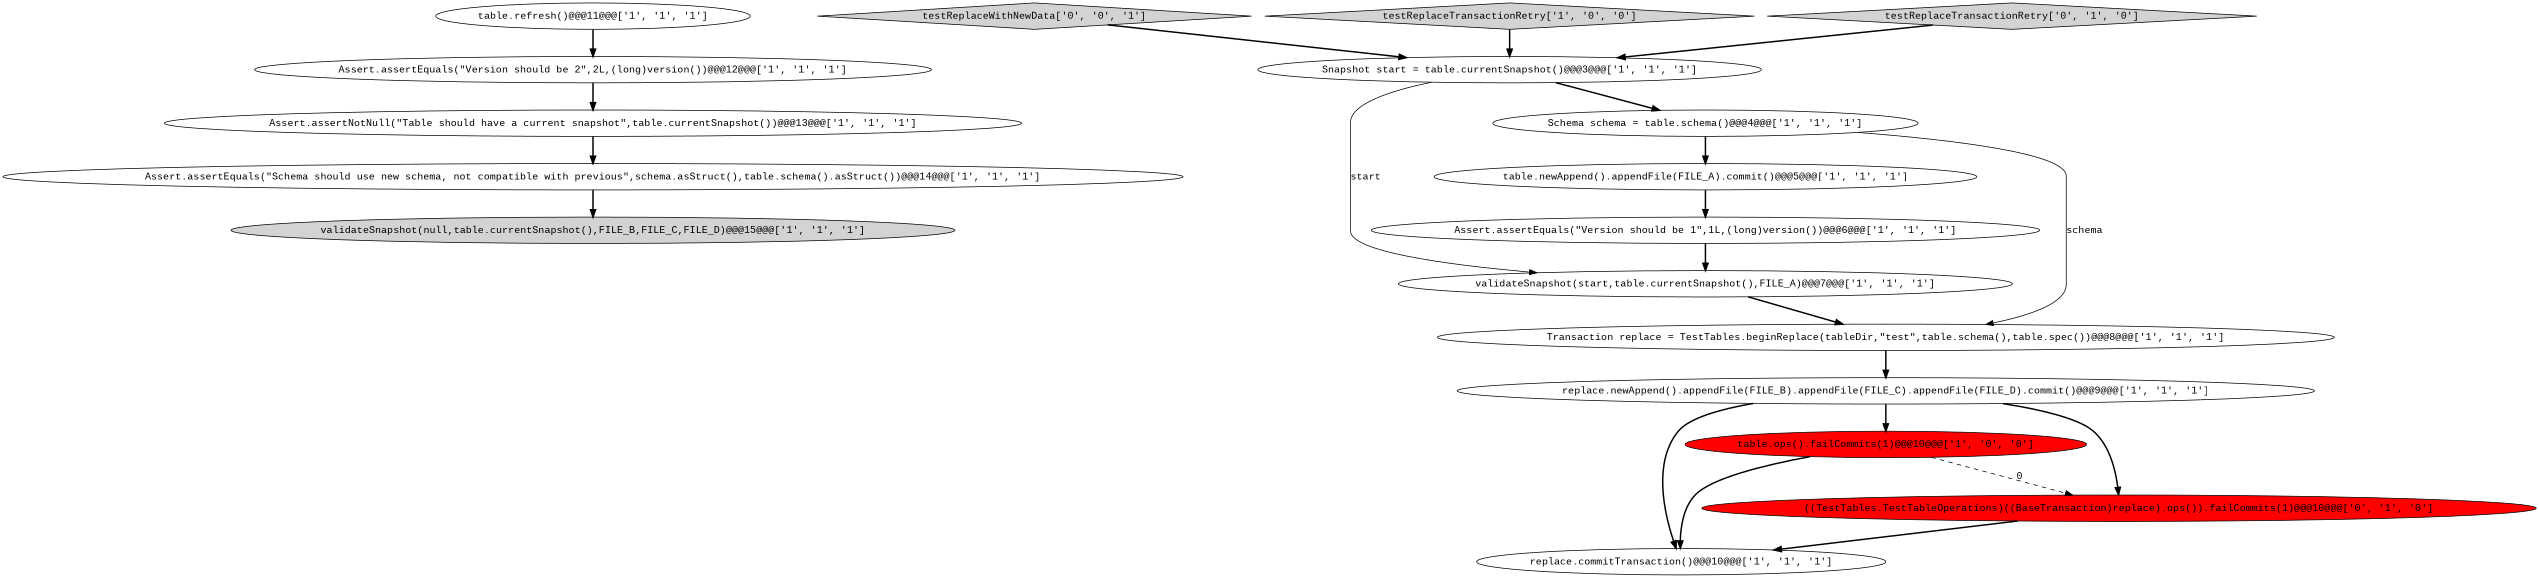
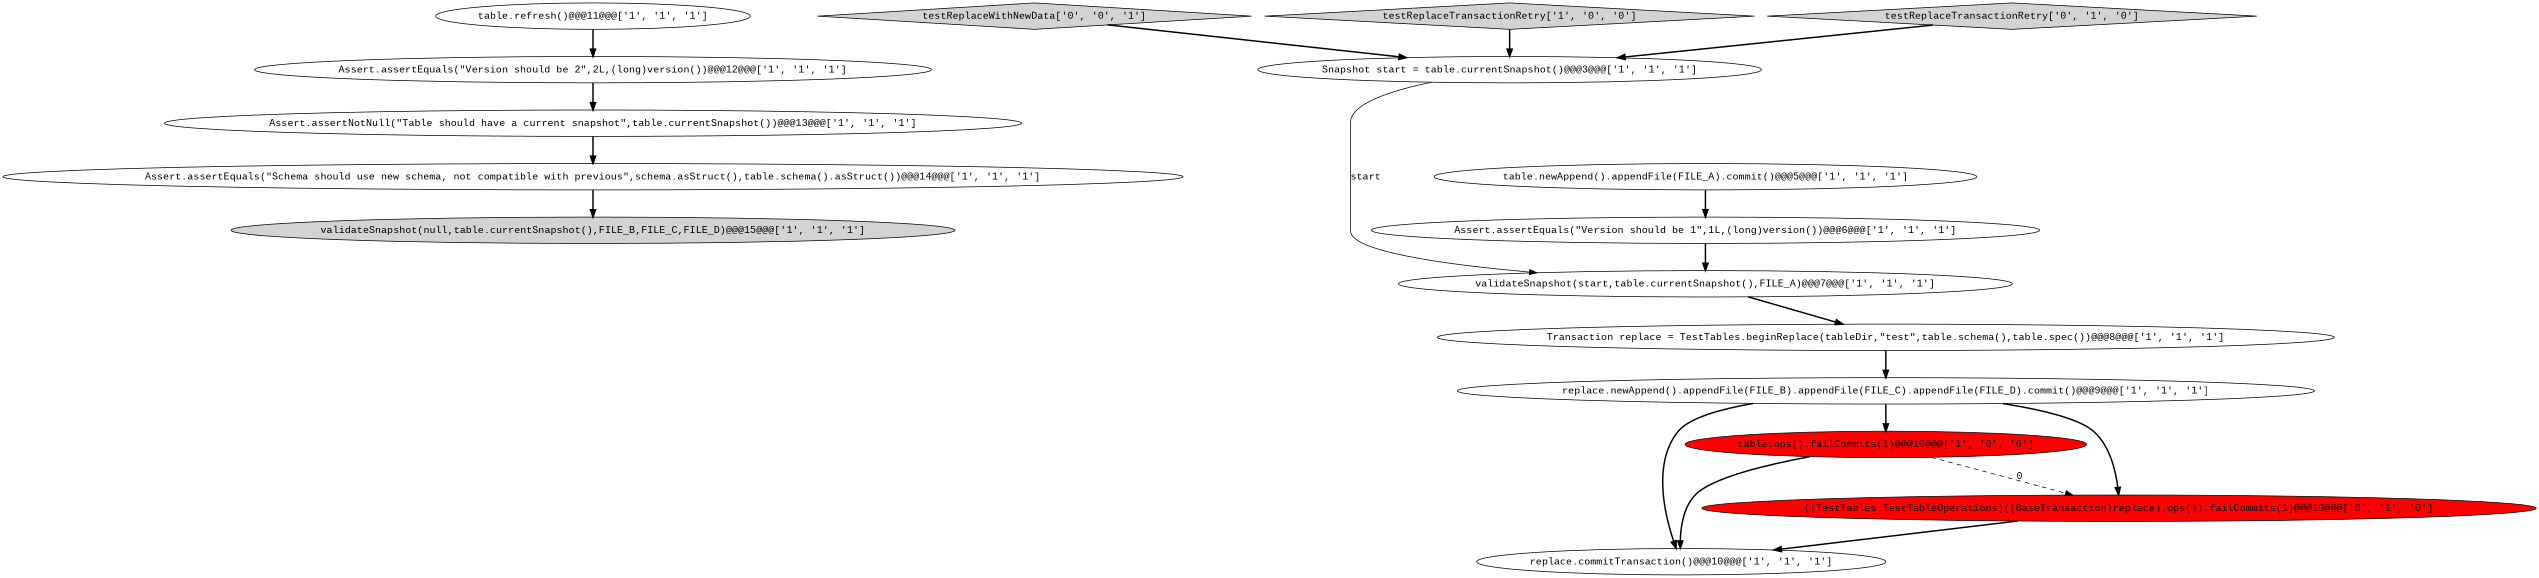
(1705, 123) -> none
